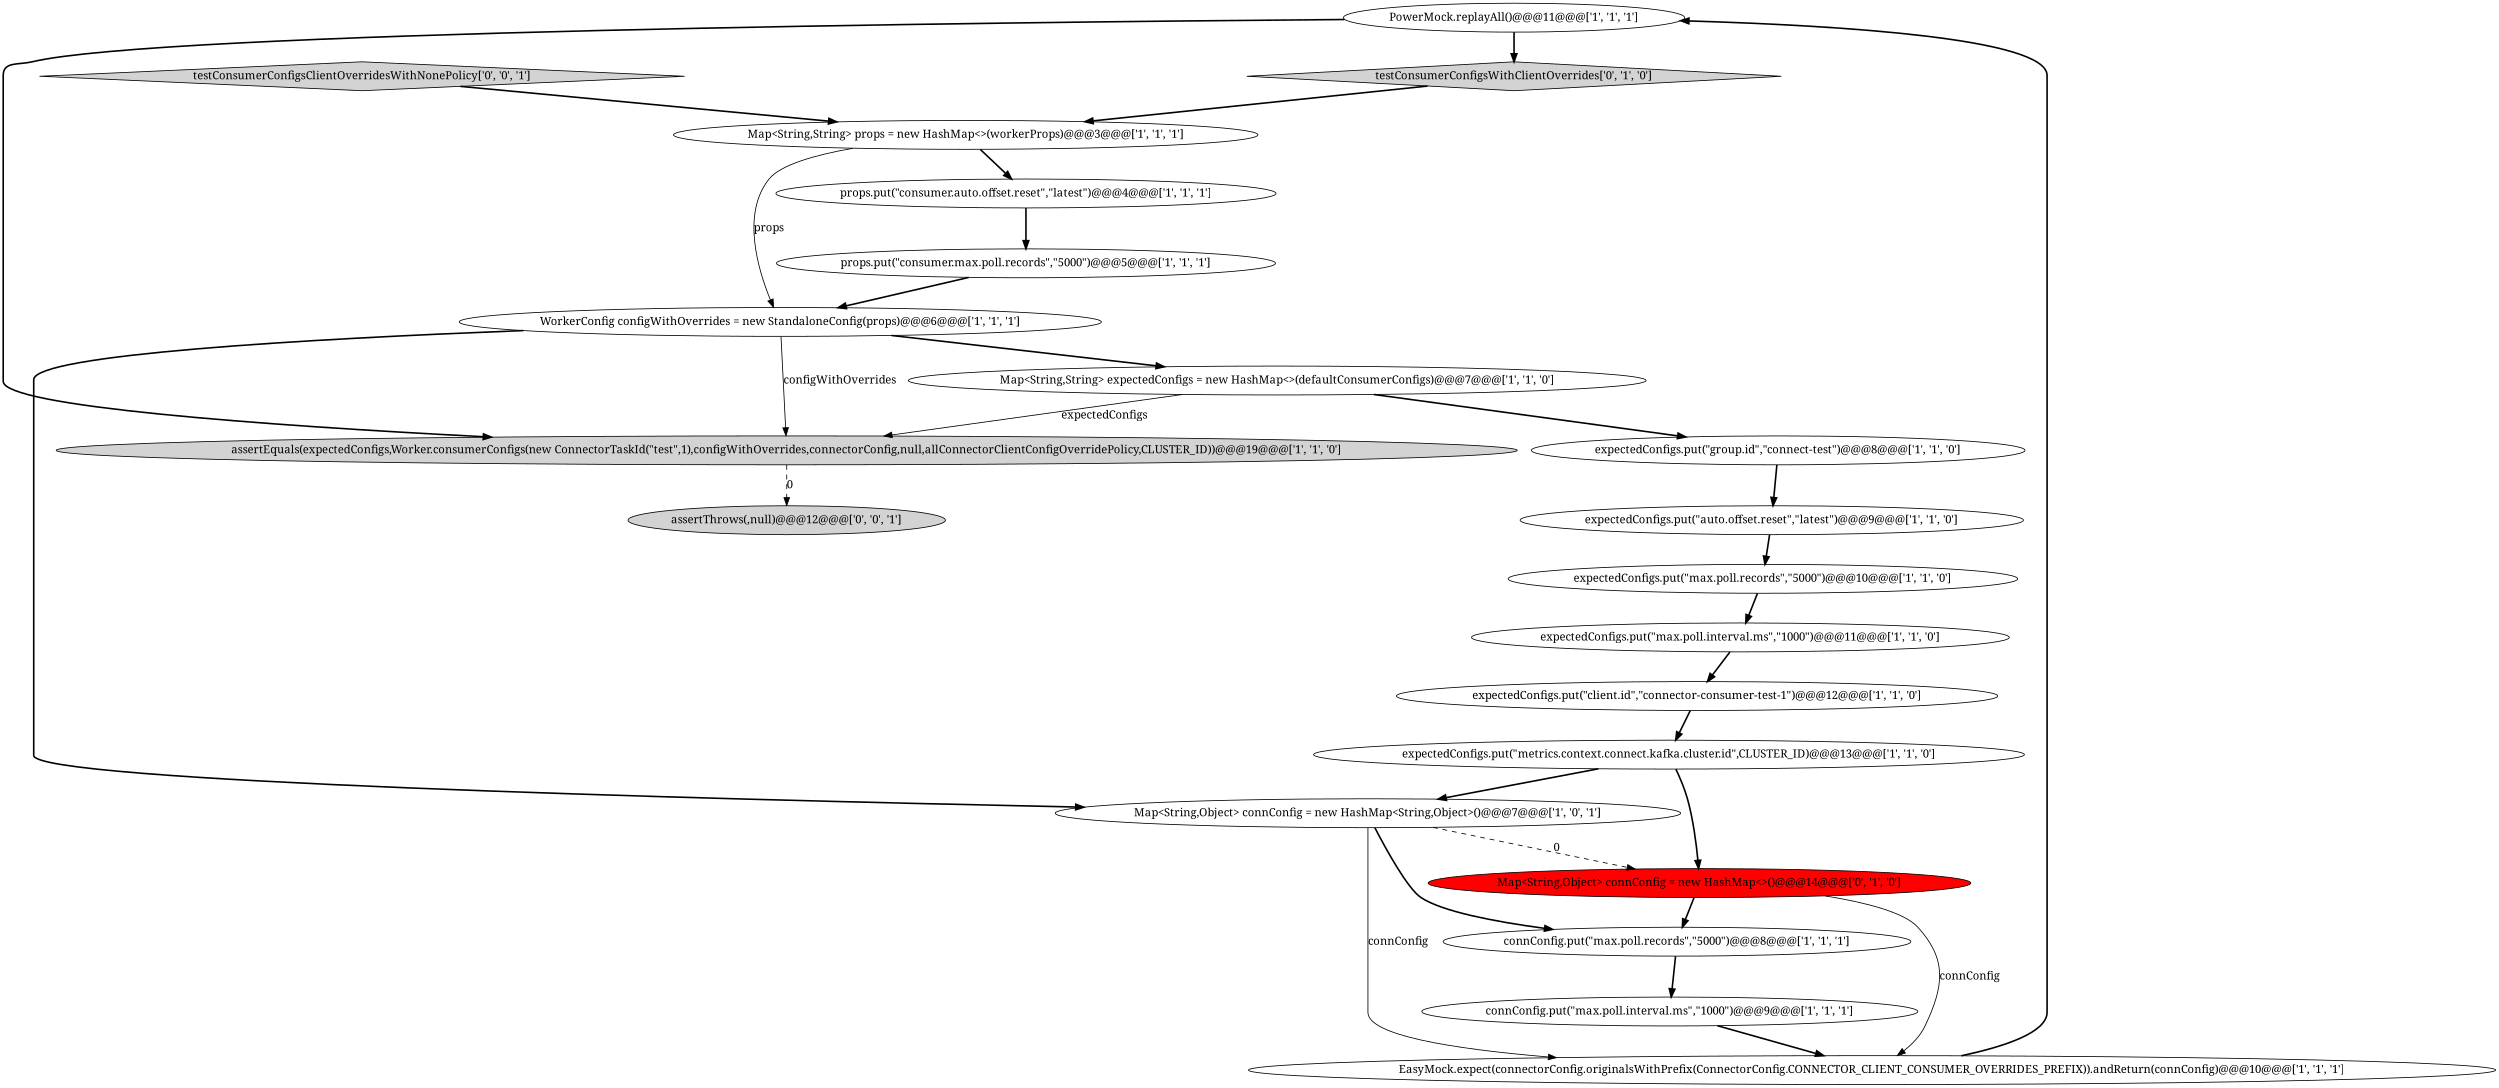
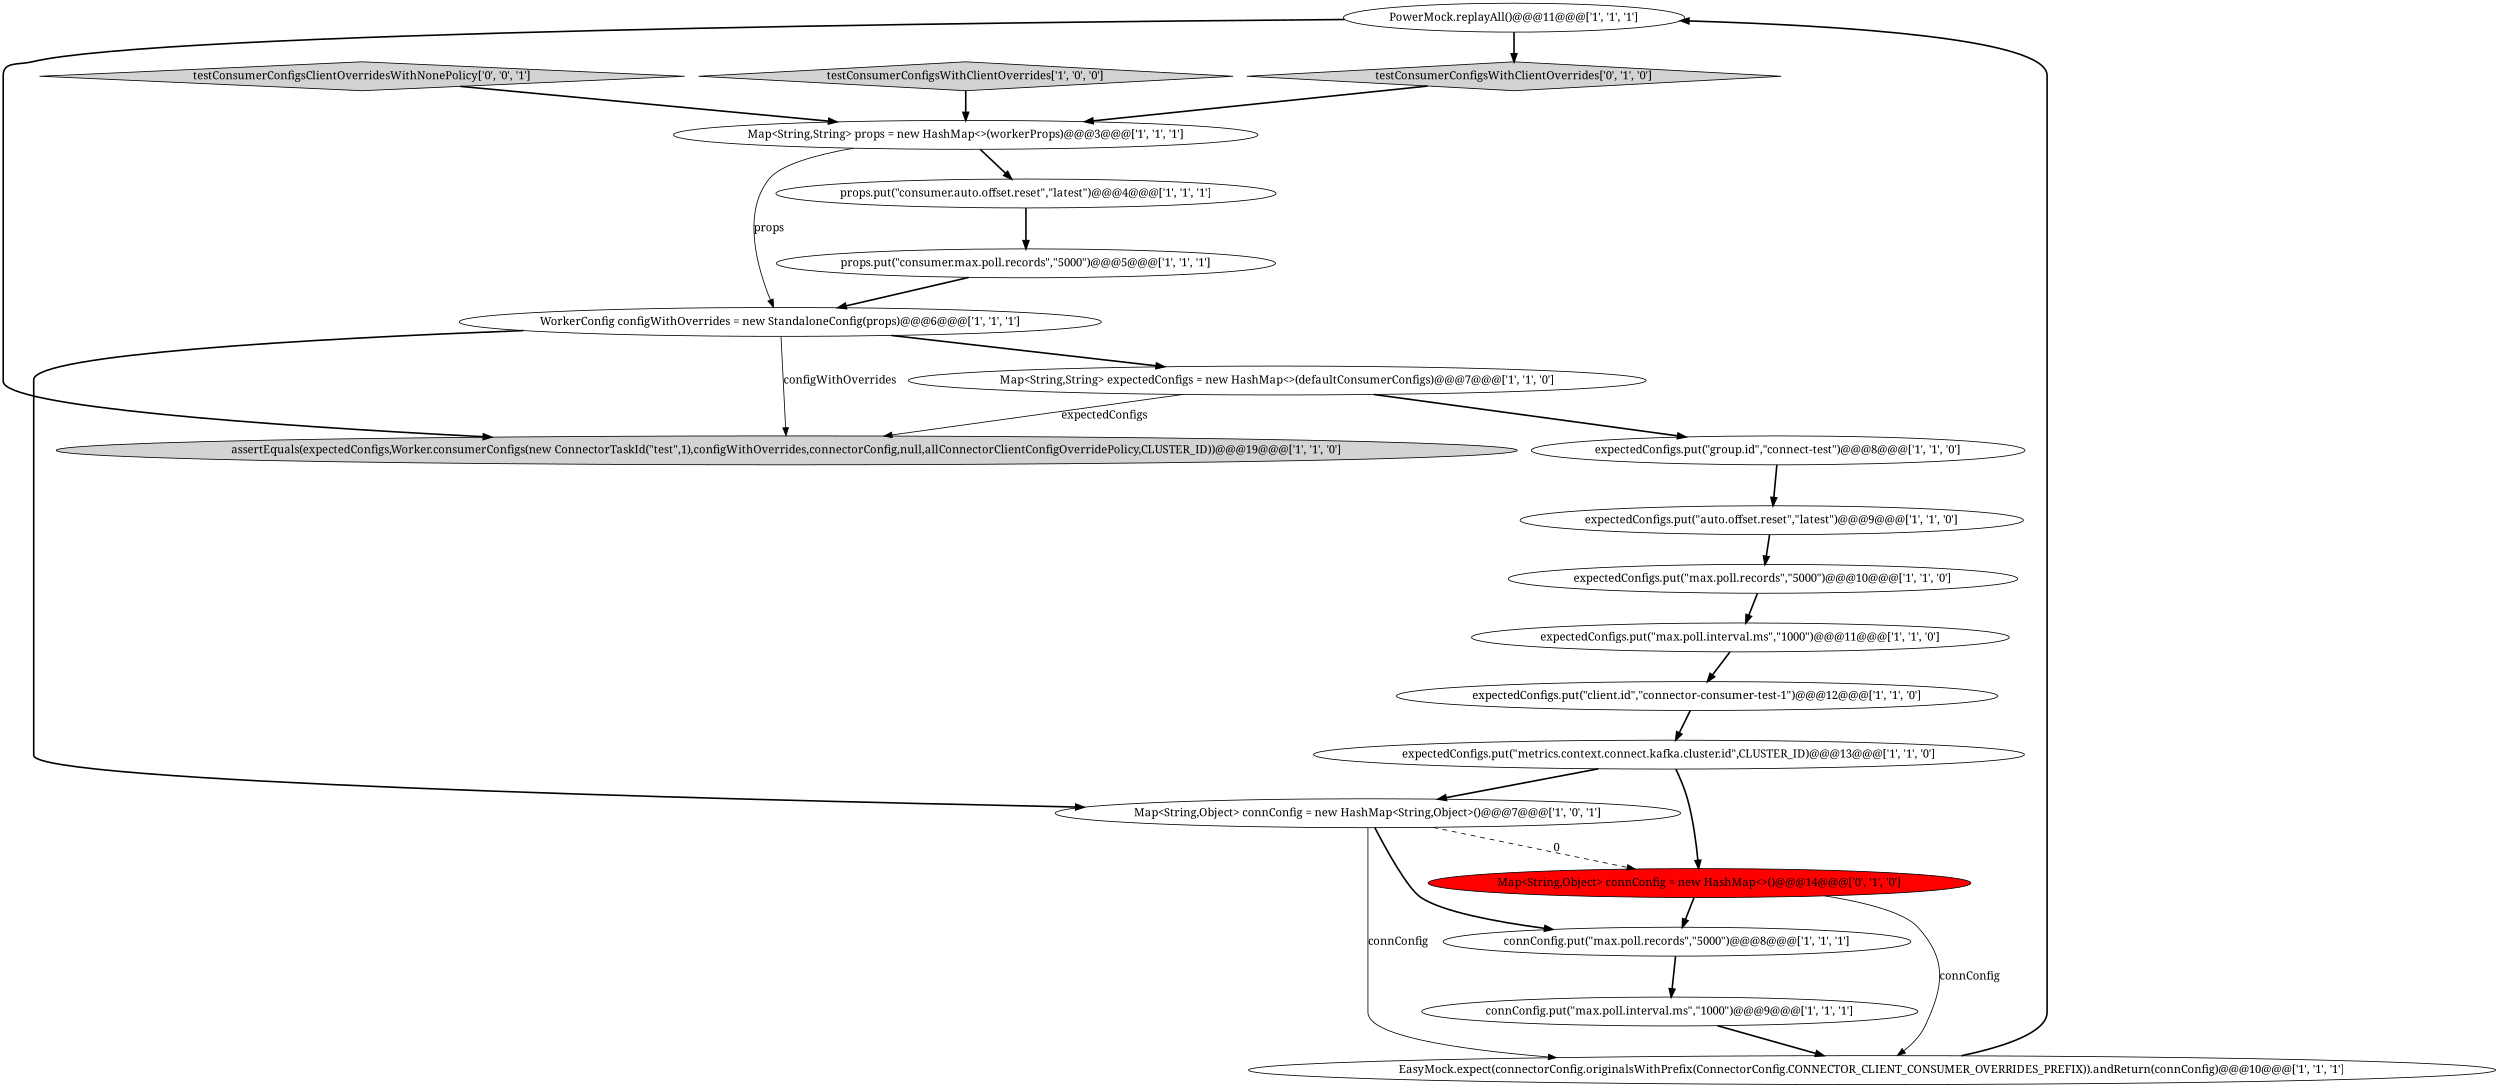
none -> (966, 76)
(787, 520) -> none
